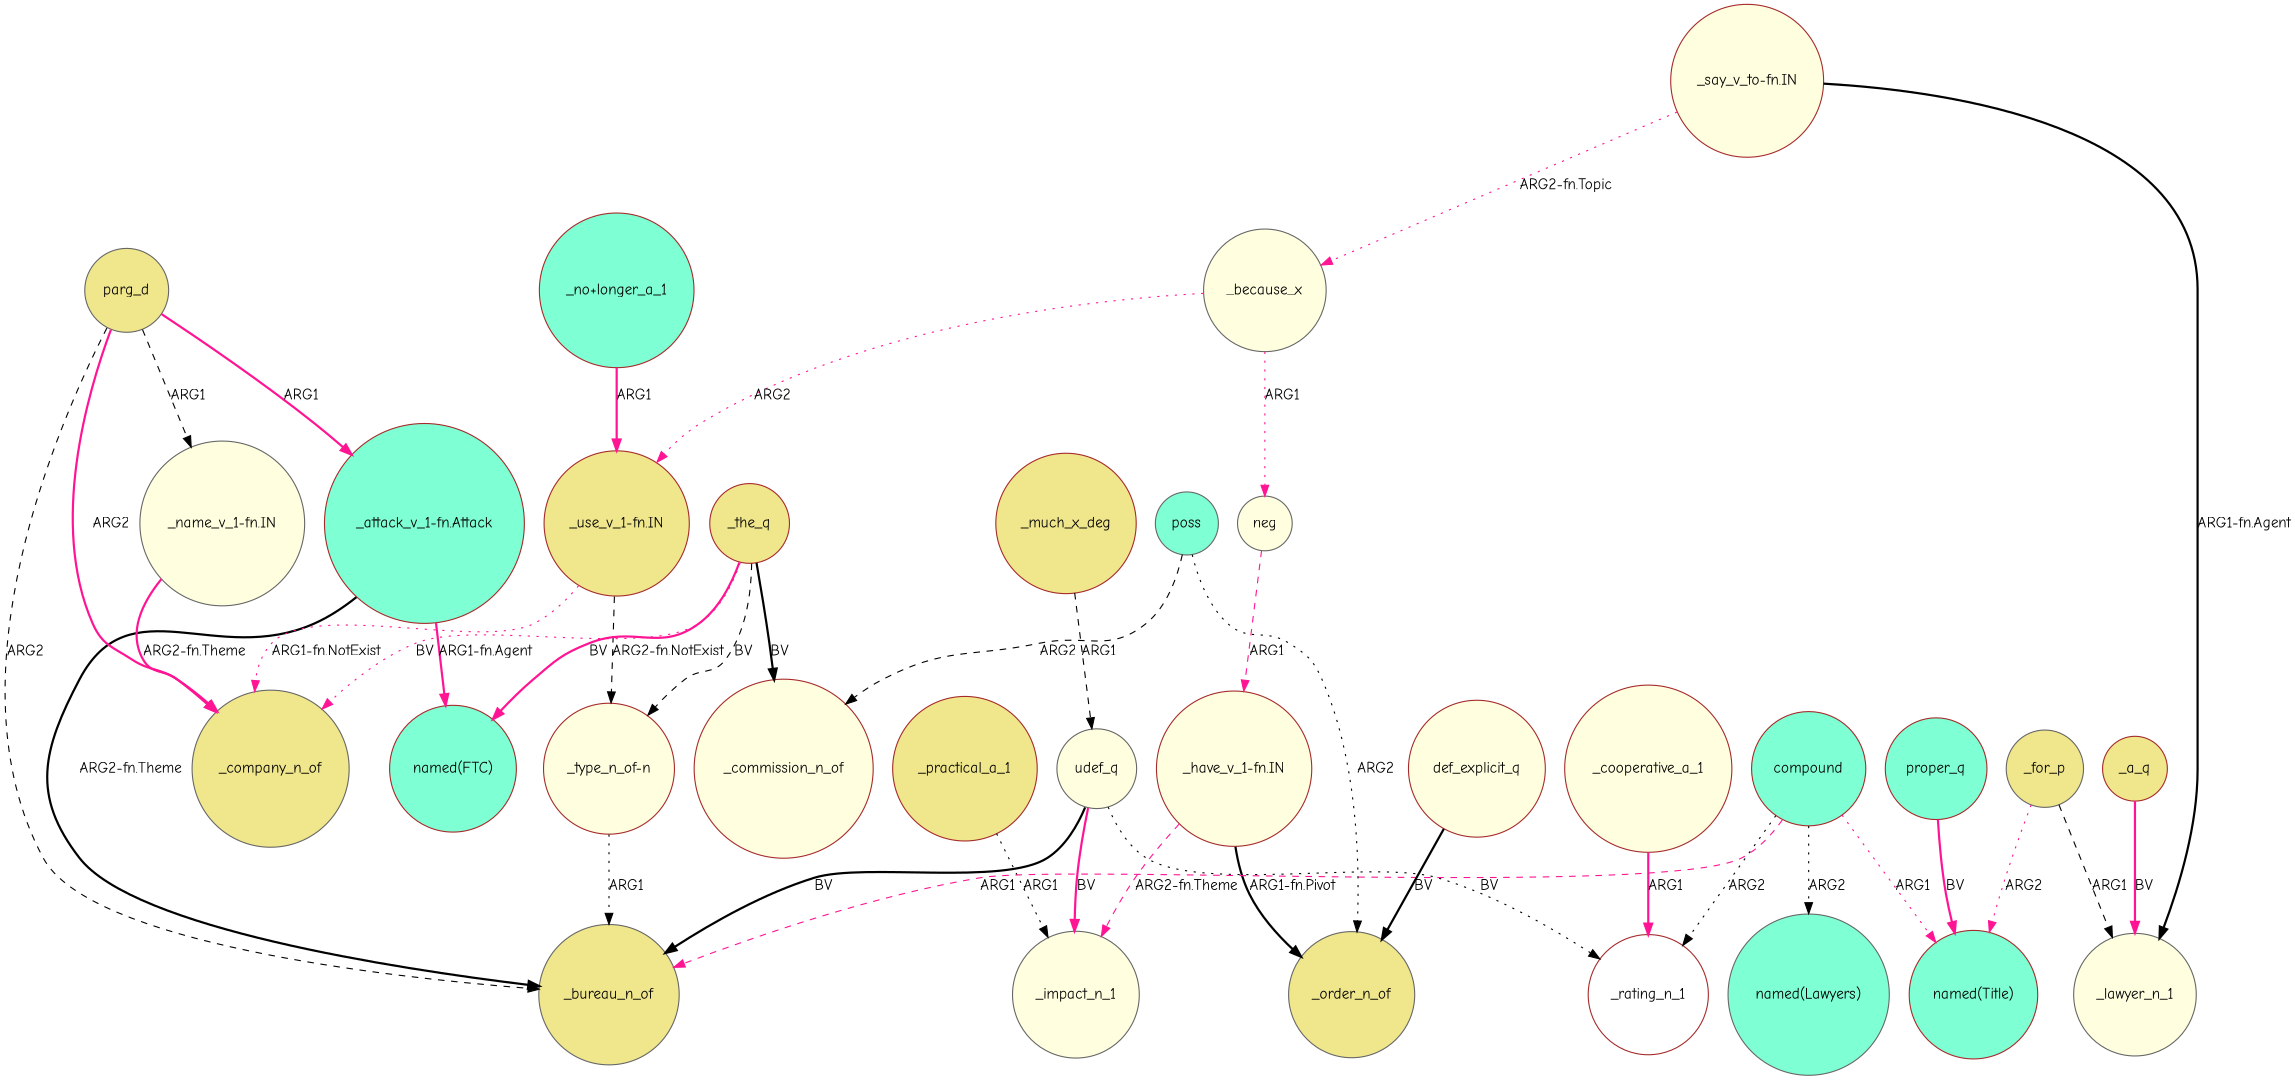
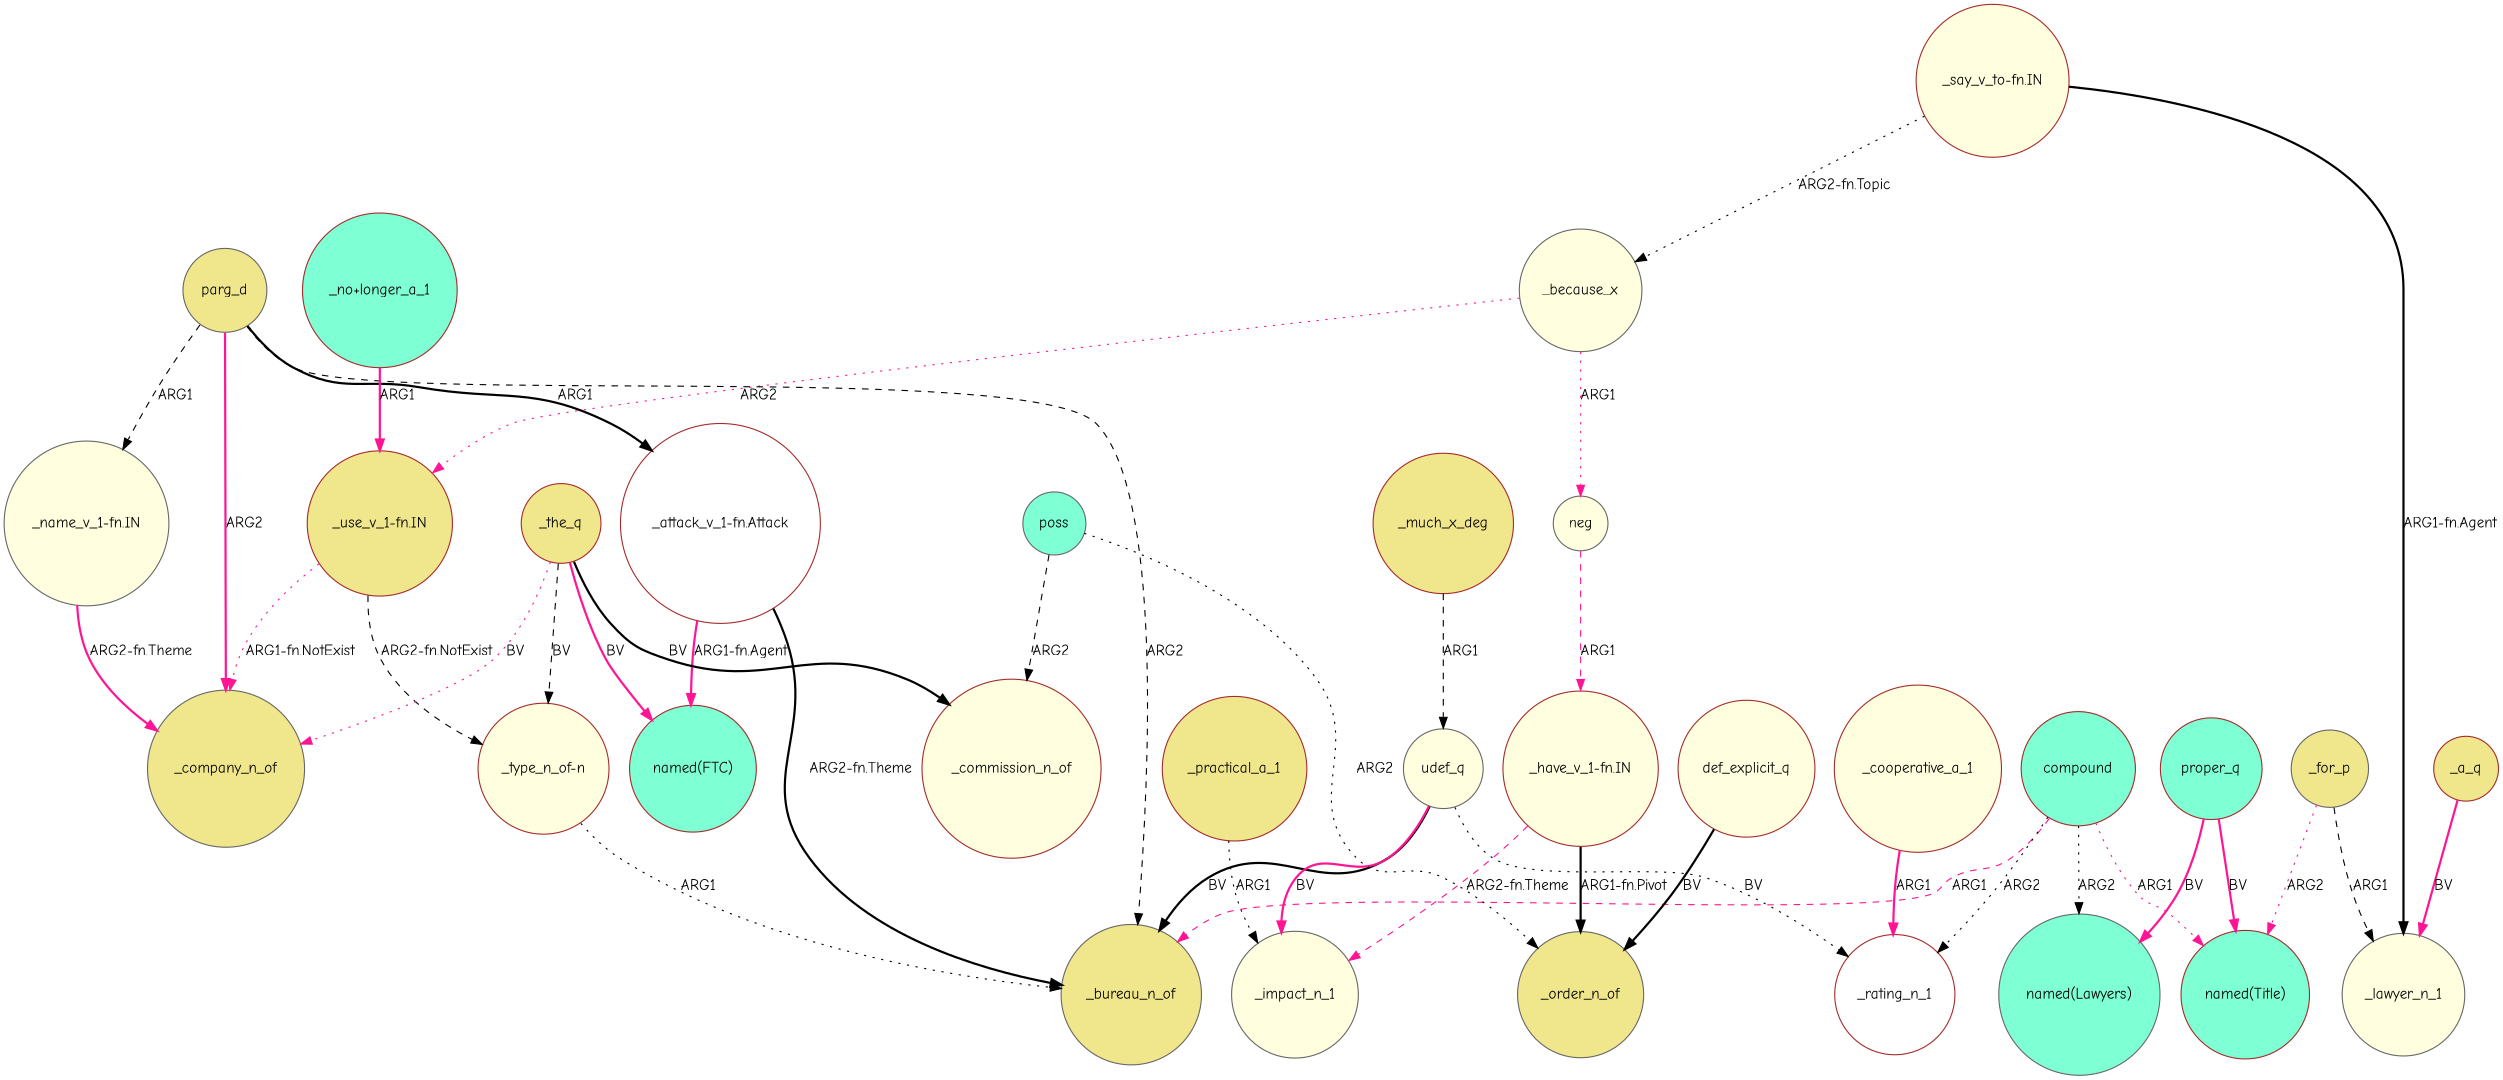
(1504, 186) -> (1785, 186)
(254, 378) -> (441, 390)
(424, 523) -> (720, 523)
none -> (2184, 880)
